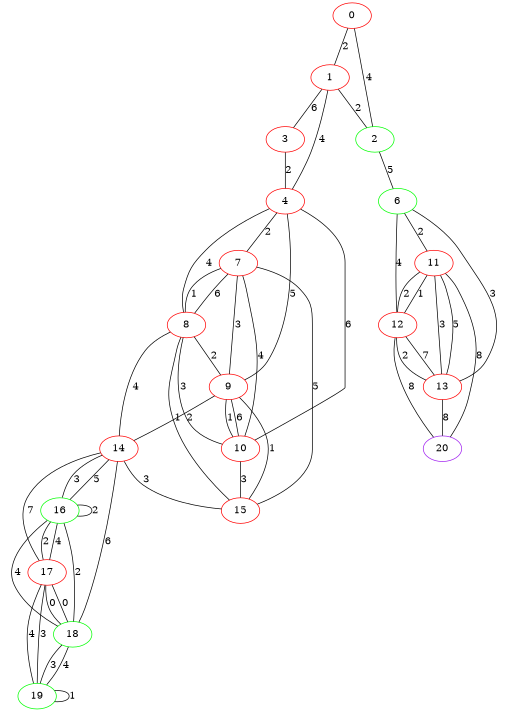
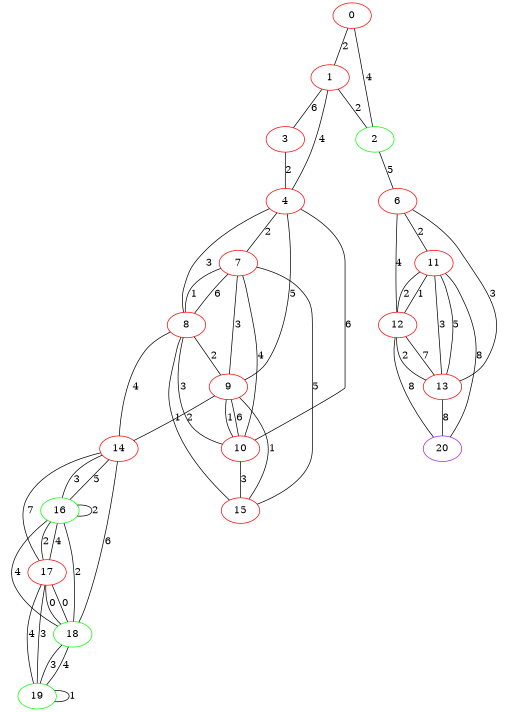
(398, 201) -> (398, 201)
(209, 263) -> (209, 263)
(166, 497) -> none
